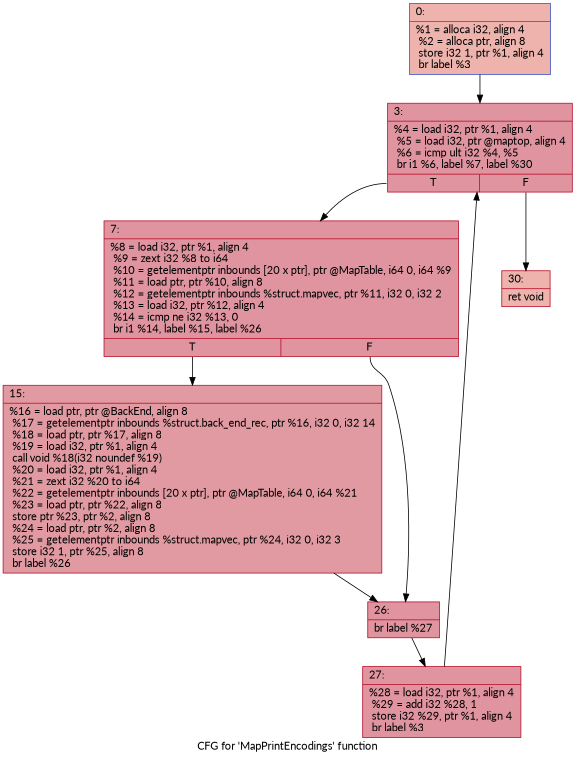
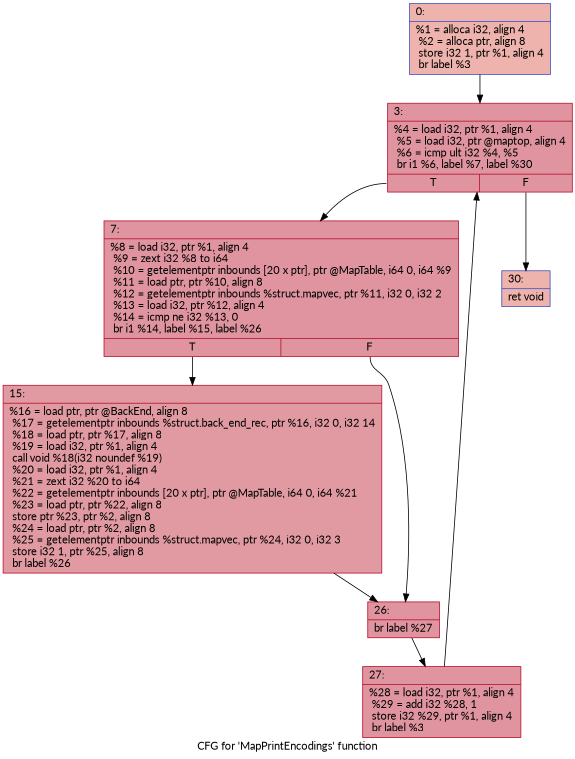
(526, 289) -> (526, 289)
